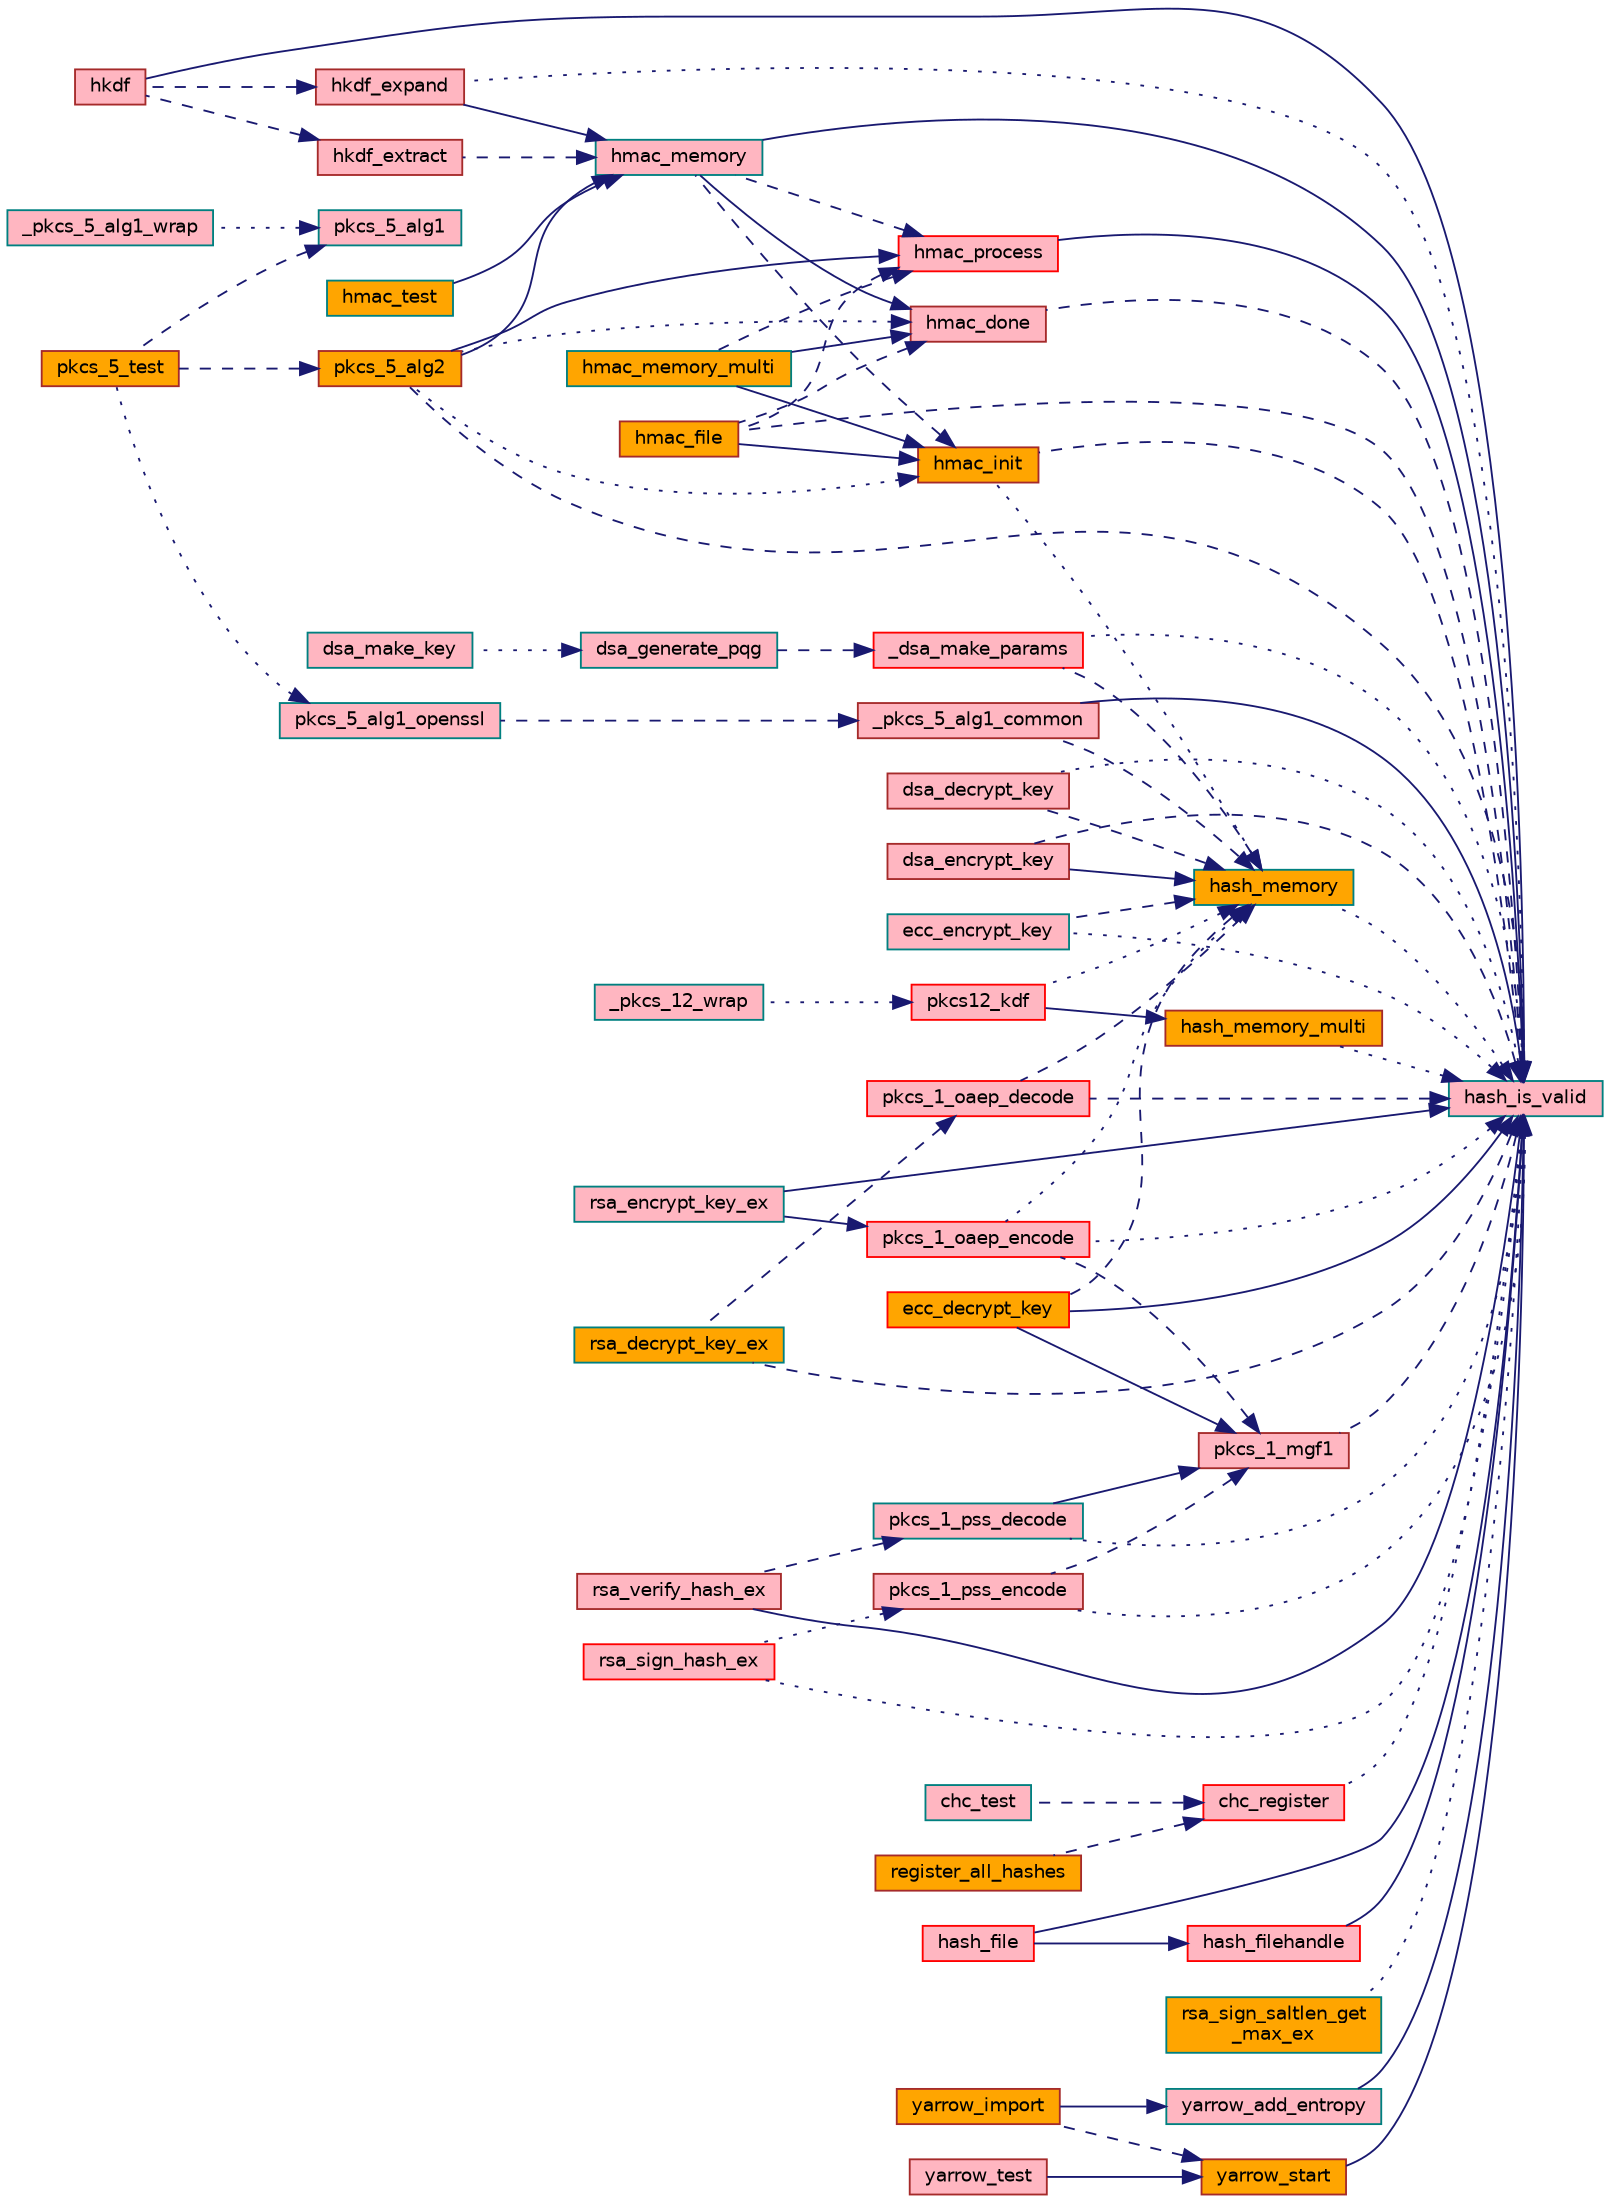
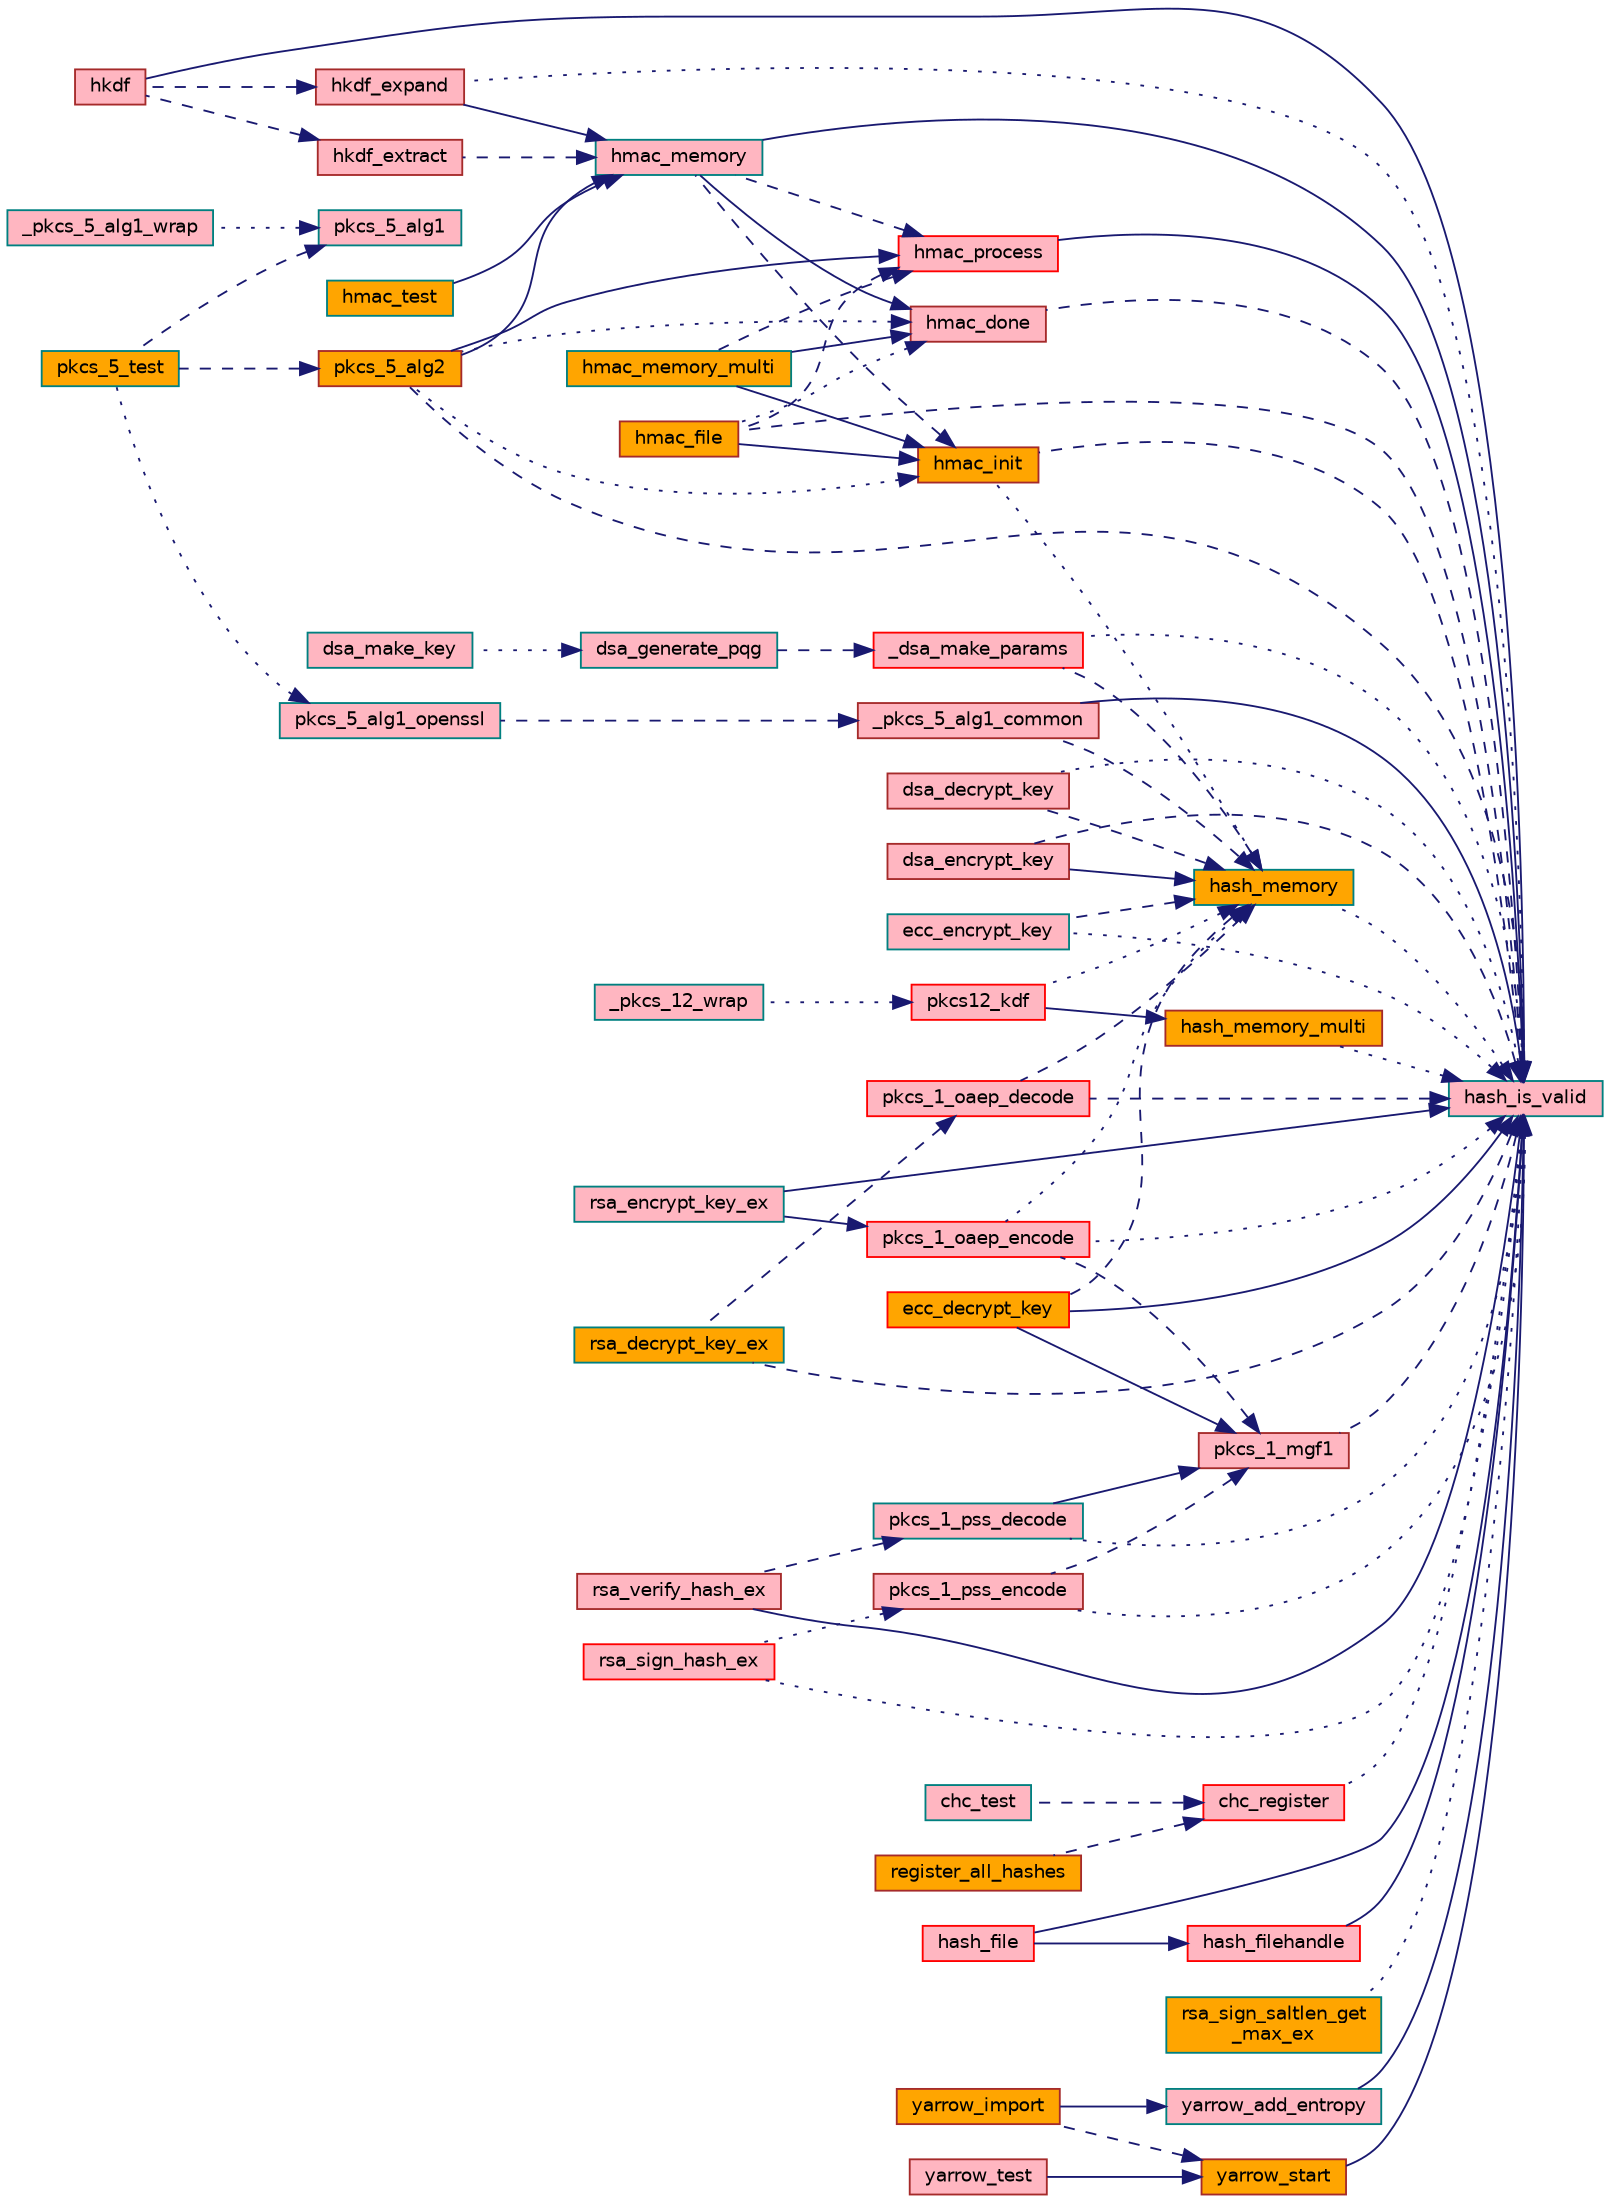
(110, 369) -> (110, 369)
(824, 387) -> (824, 387)
